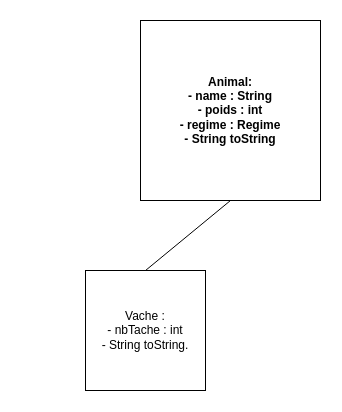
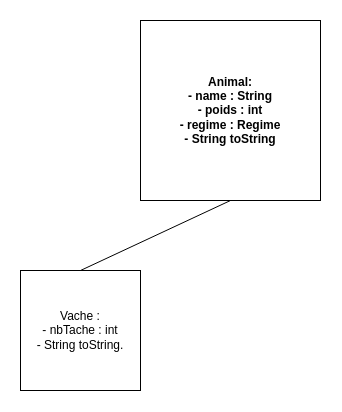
(146, 331) -> (81, 331)
